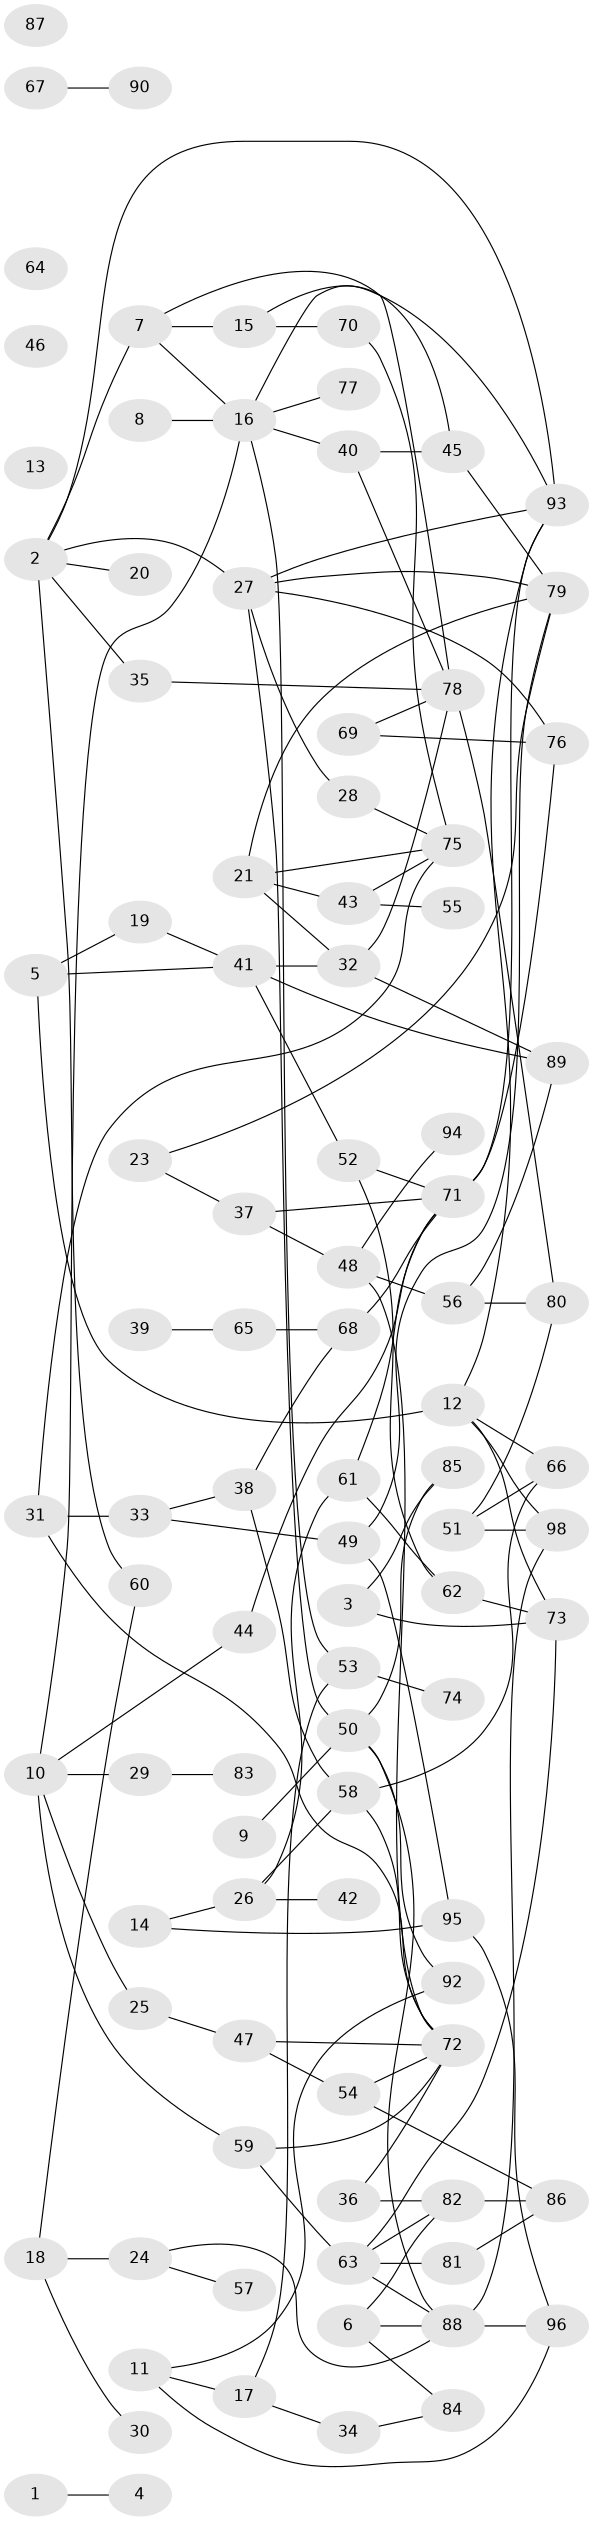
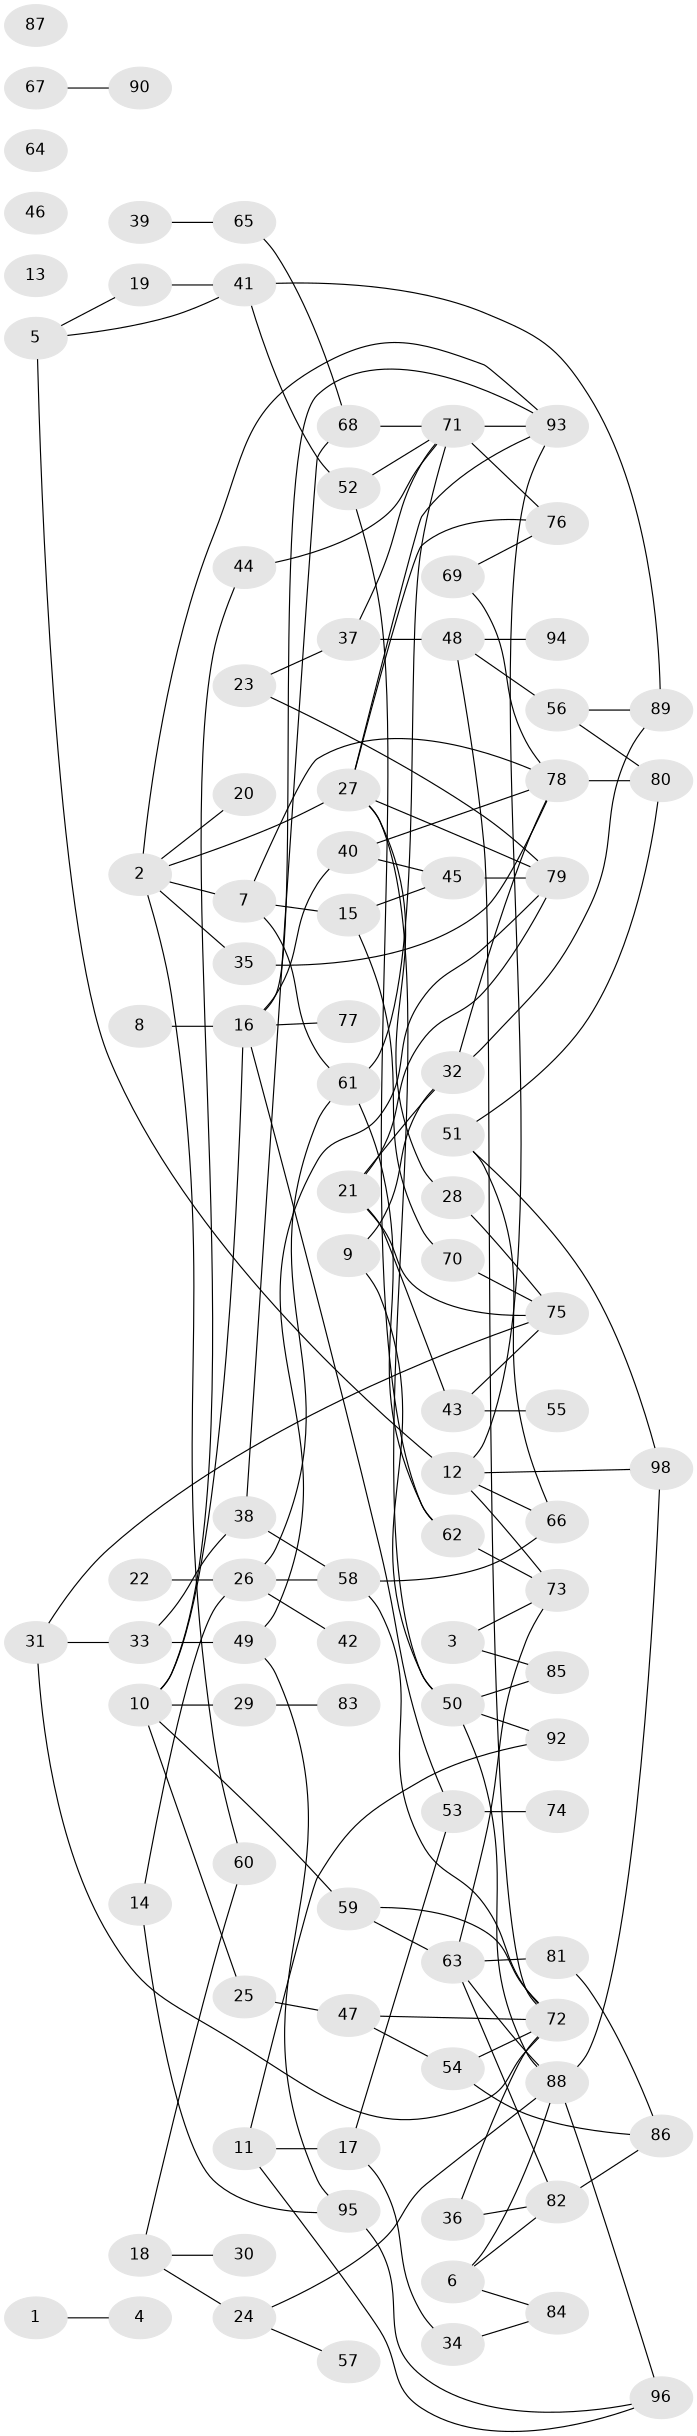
(192, 374) -> (297, 993)
(297, 966) -> (396, 1184)
none -> (140, 1580)
